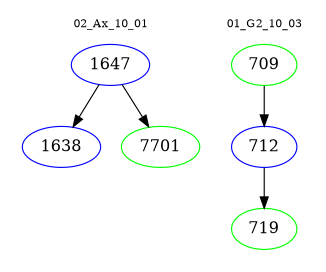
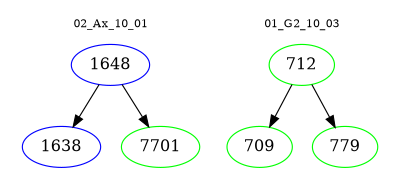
(110, 65) -> (110, 65)
(264, 100) -> (284, 101)
(264, 147) -> (302, 65)
(264, 229) -> (345, 147)
